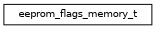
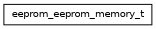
(78, 15) -> (78, 15)
